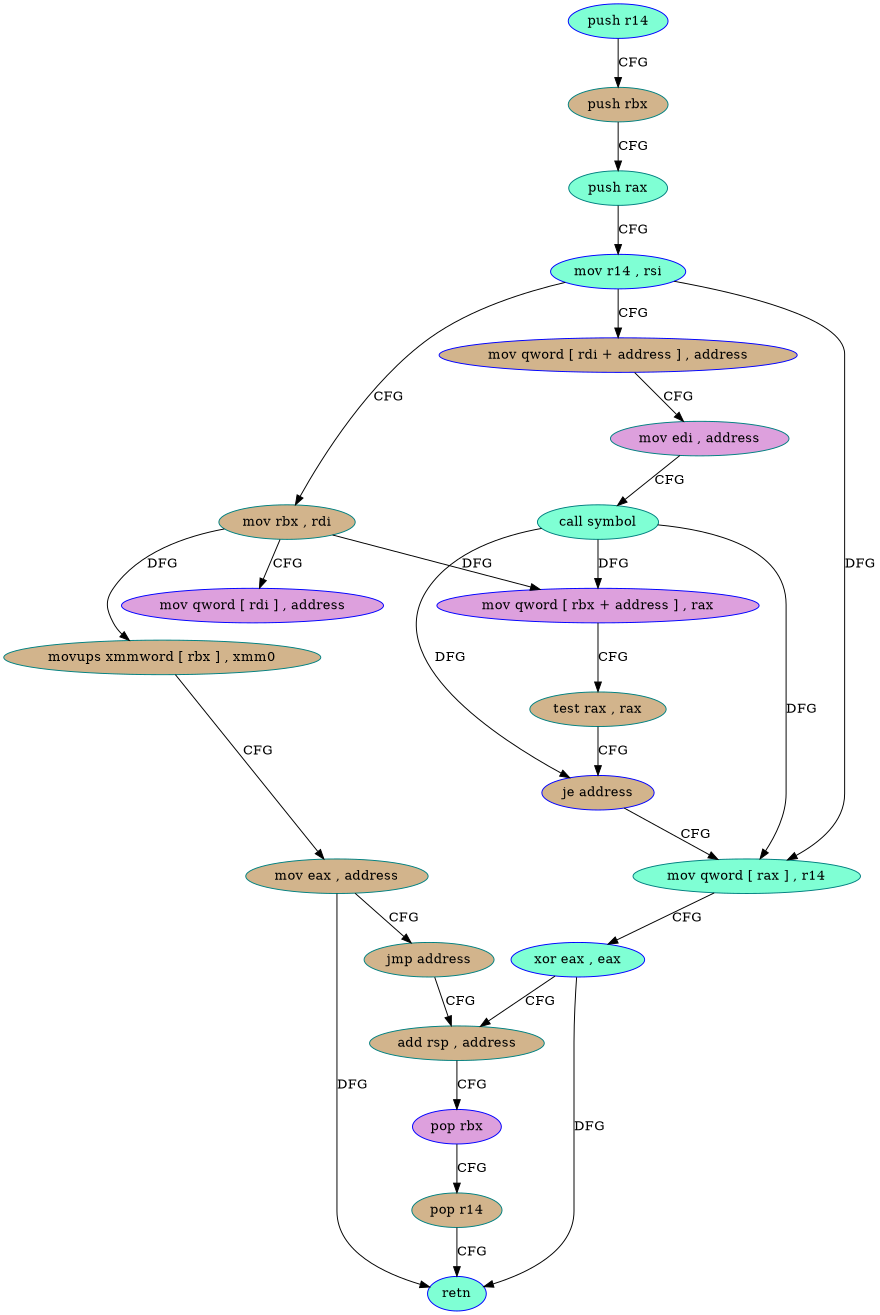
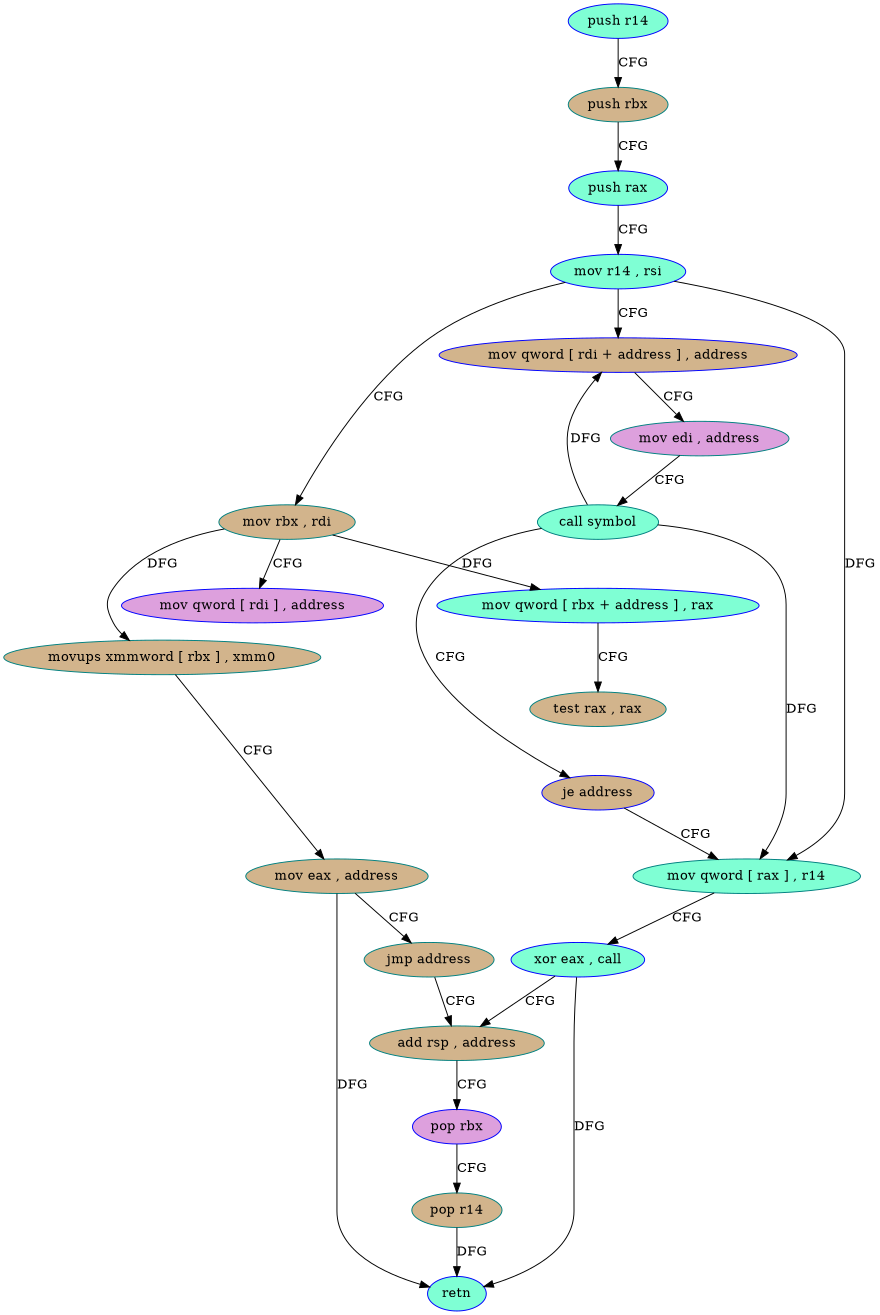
(618, 188) -> (618, 188)
(598, 559) -> (567, 440)
(598, 606) -> (598, 606)
(451, 657) -> (451, 657)
(598, 746) -> none
(578, 960) -> (578, 960)
(472, 1252) -> (472, 1252)
